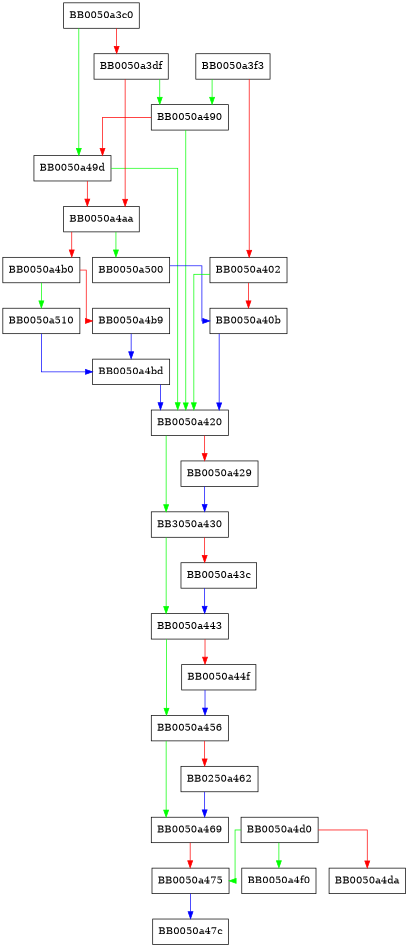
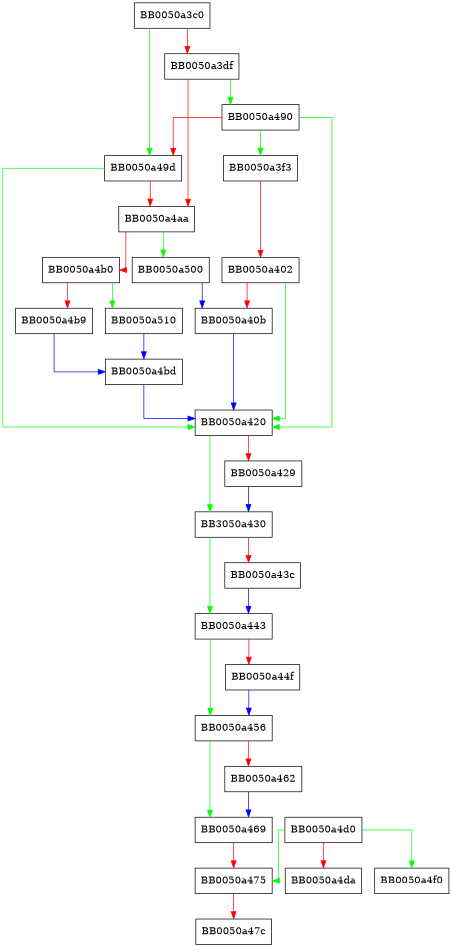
(212, 88) -> (261, 139)
(220, 779) -> (263, 779)
(191, 903) -> (234, 903)
